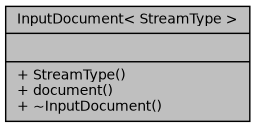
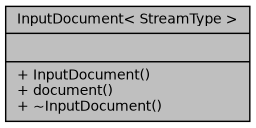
(72, 75) -> (84, 75)
